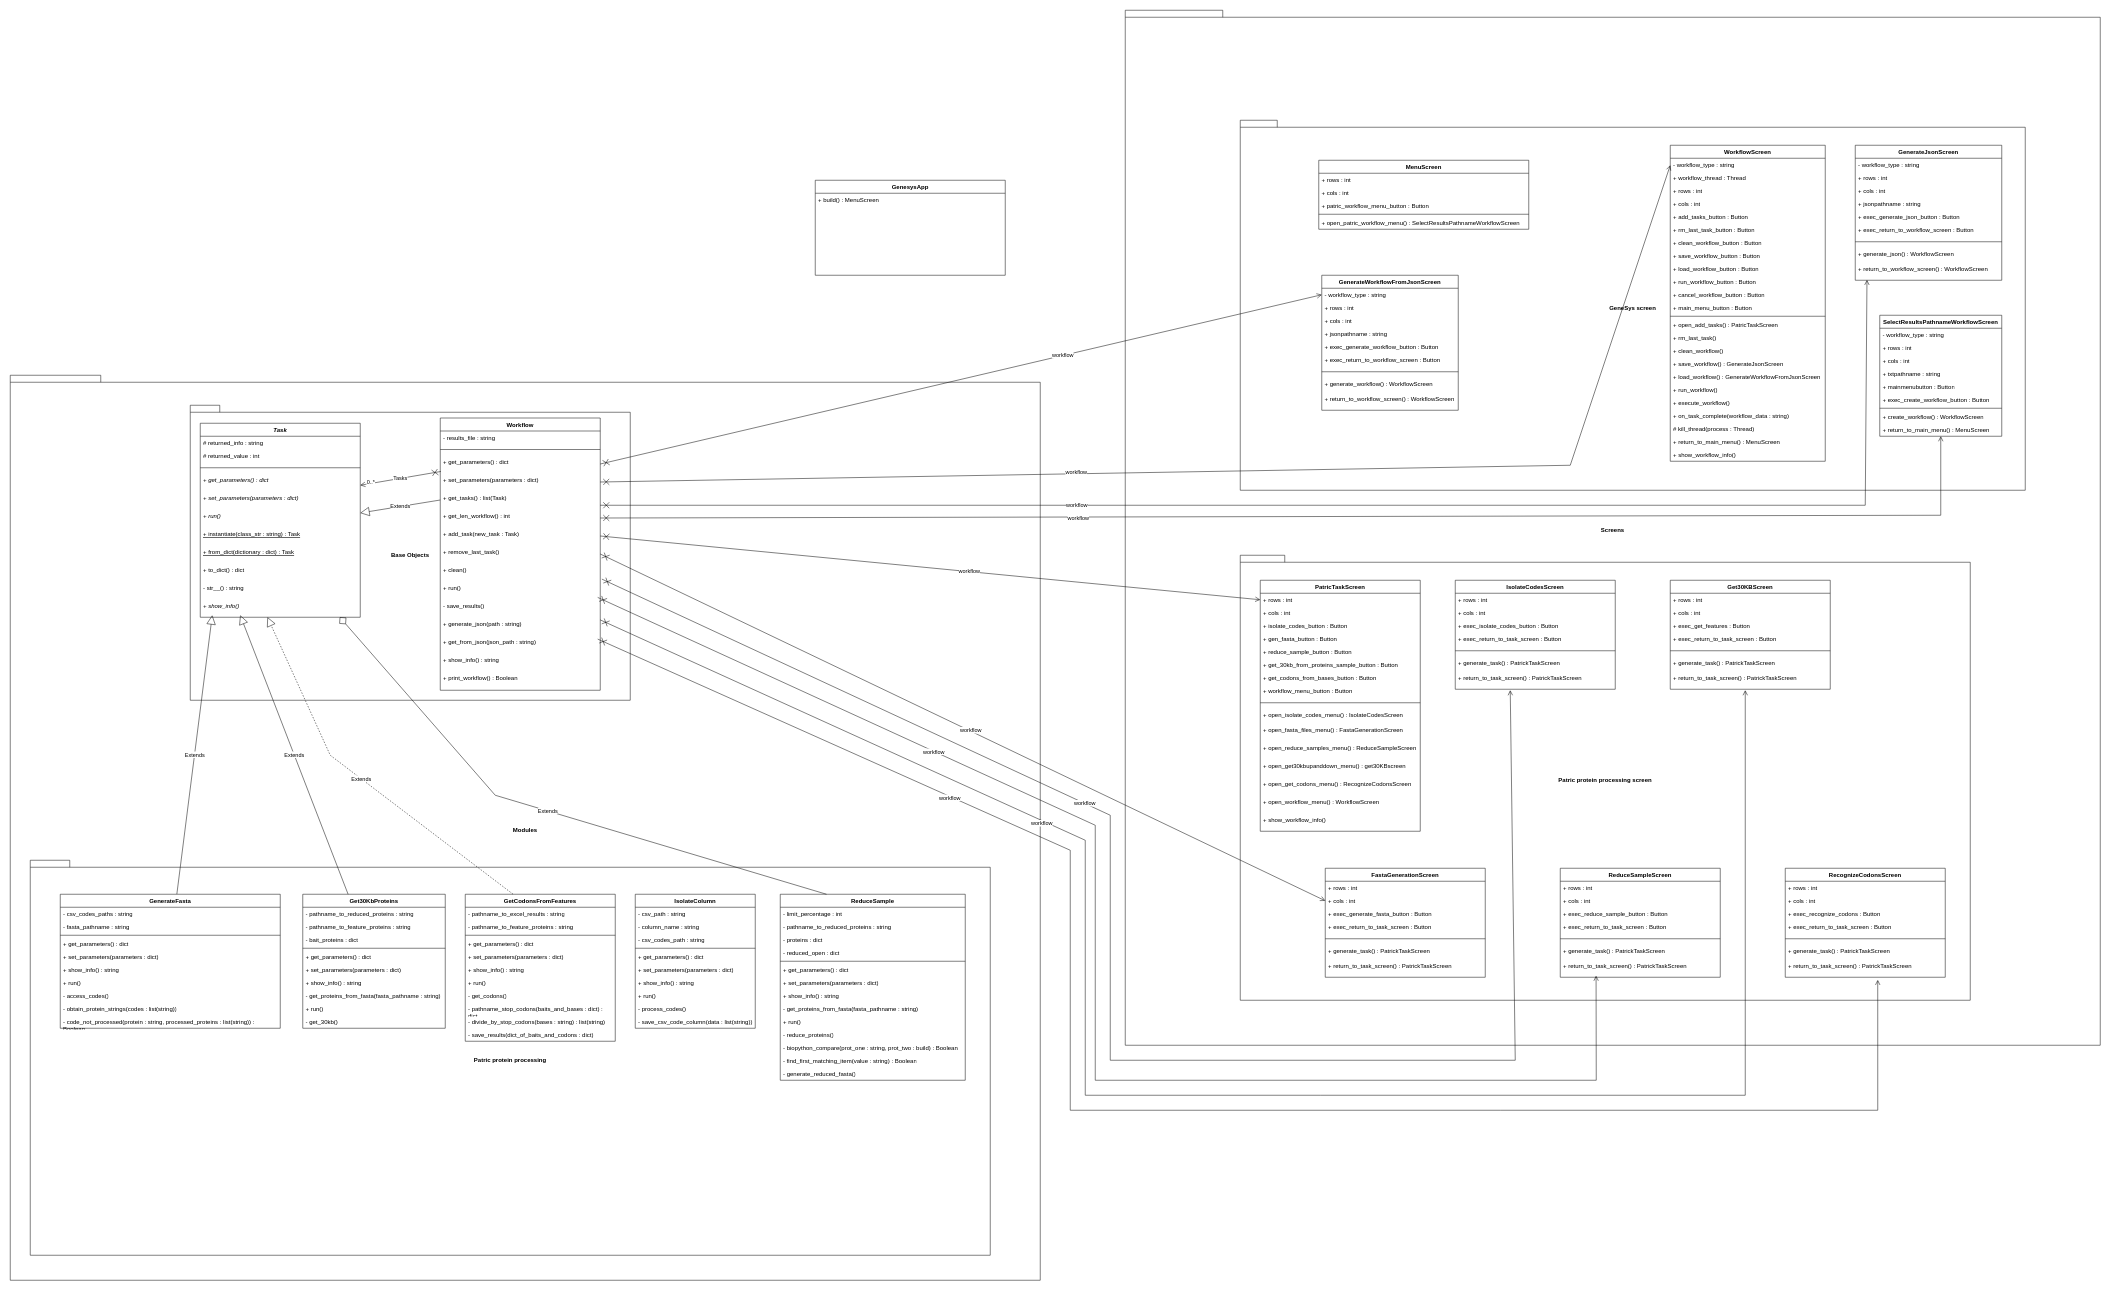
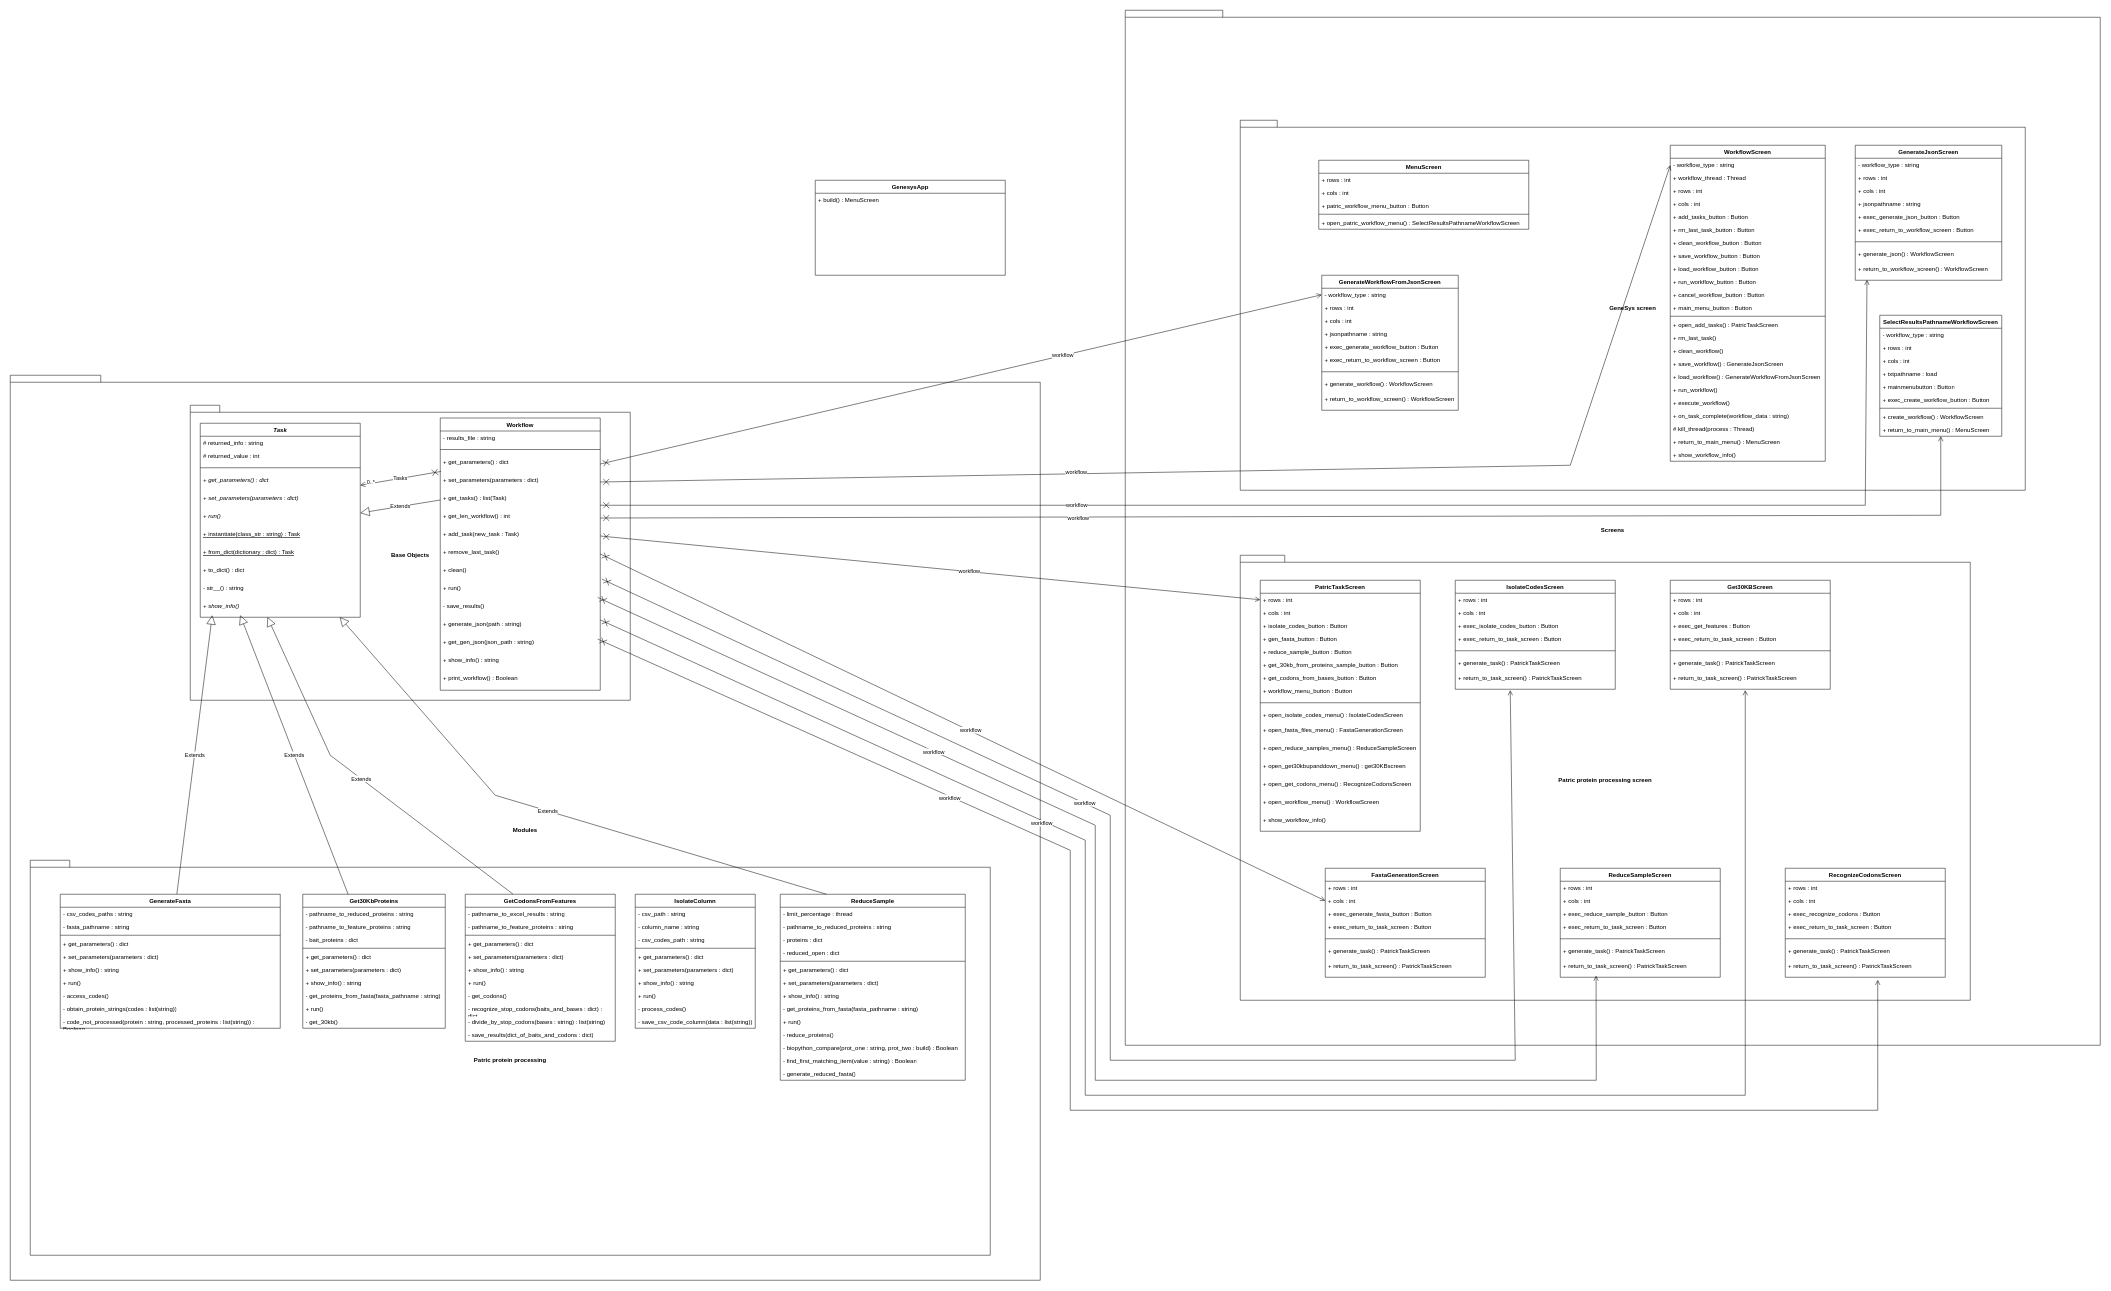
(1916, 374) -> (1912, 374)
(346, 625) -> (346, 625)
(498, 642) -> (496, 642)
(364, 781) -> (364, 781)
(817, 914) -> (823, 914)
(541, 1013) -> (541, 1013)
